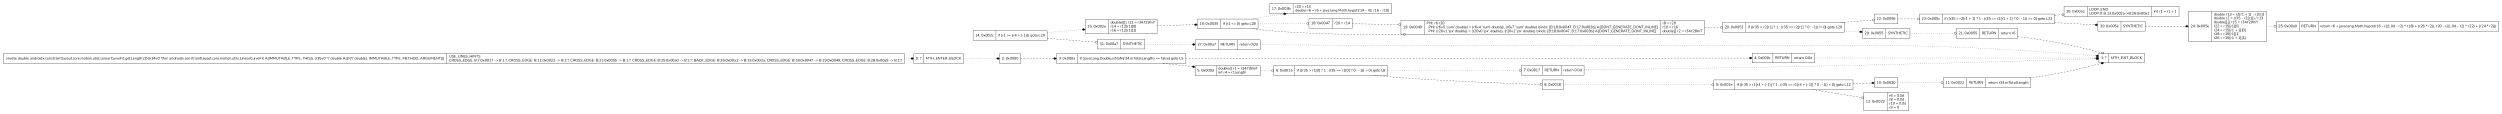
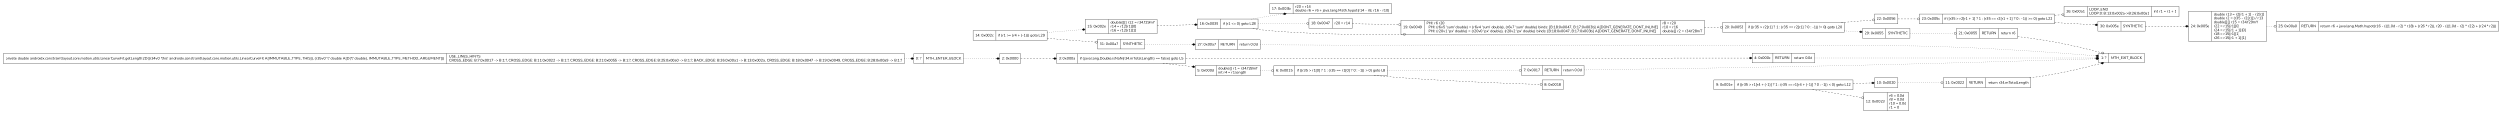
(1637, 85) -> none
(1894, 107) -> (1894, 107)
